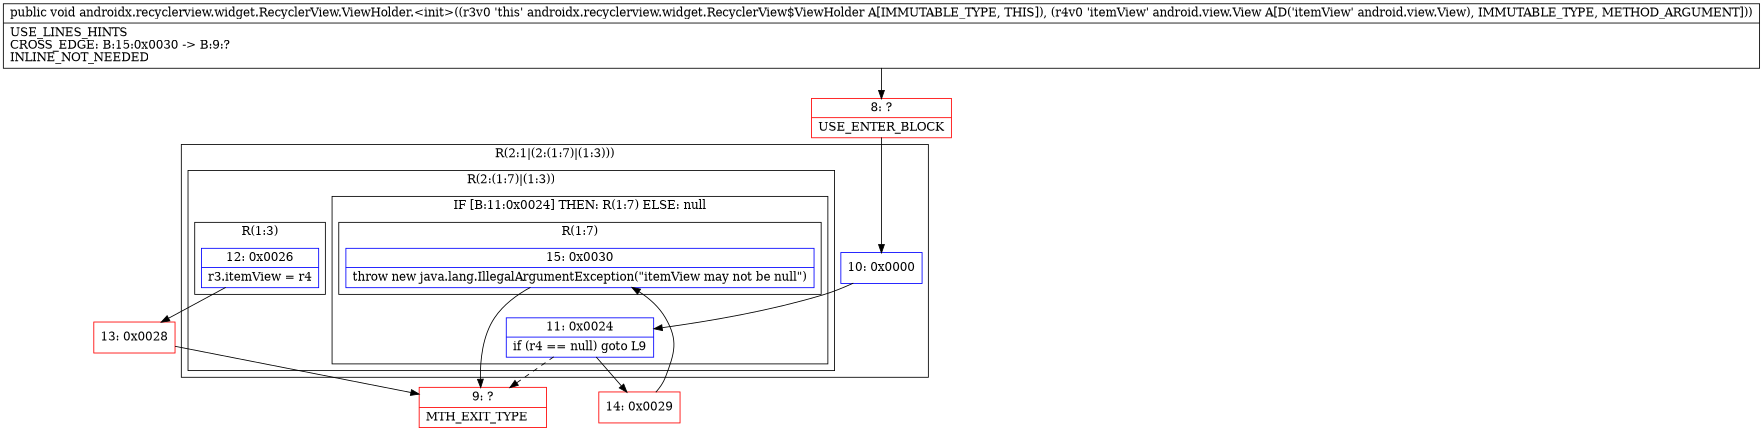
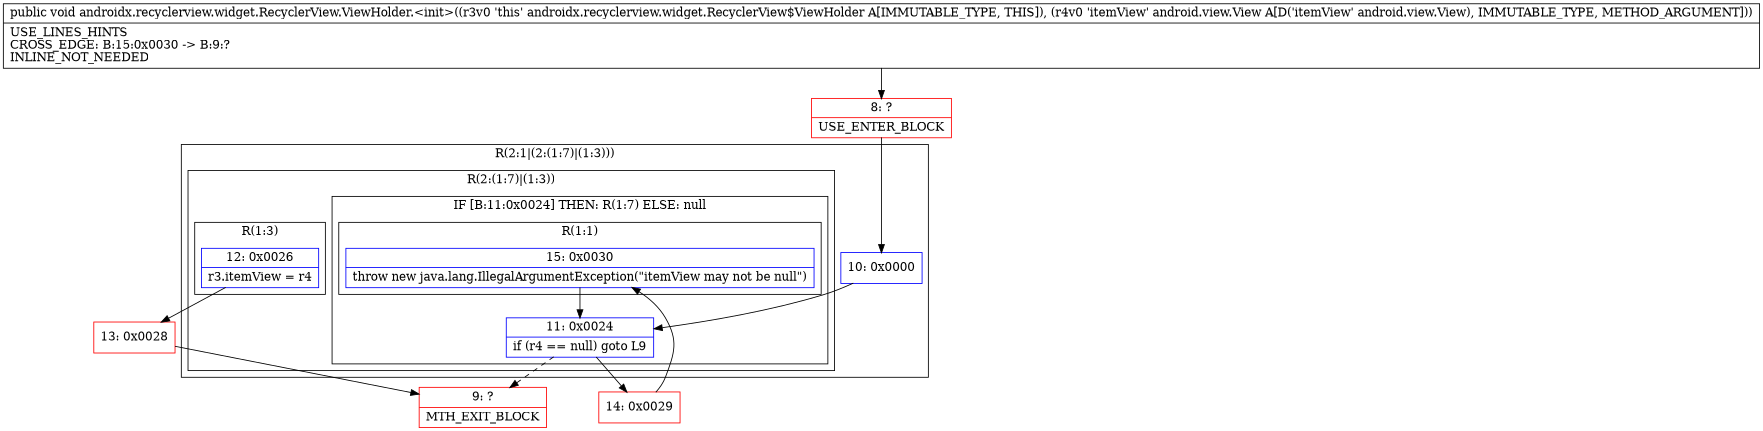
(580, 232) -> (580, 232)
(490, 325) -> (580, 300)
(477, 417) -> (483, 417)
